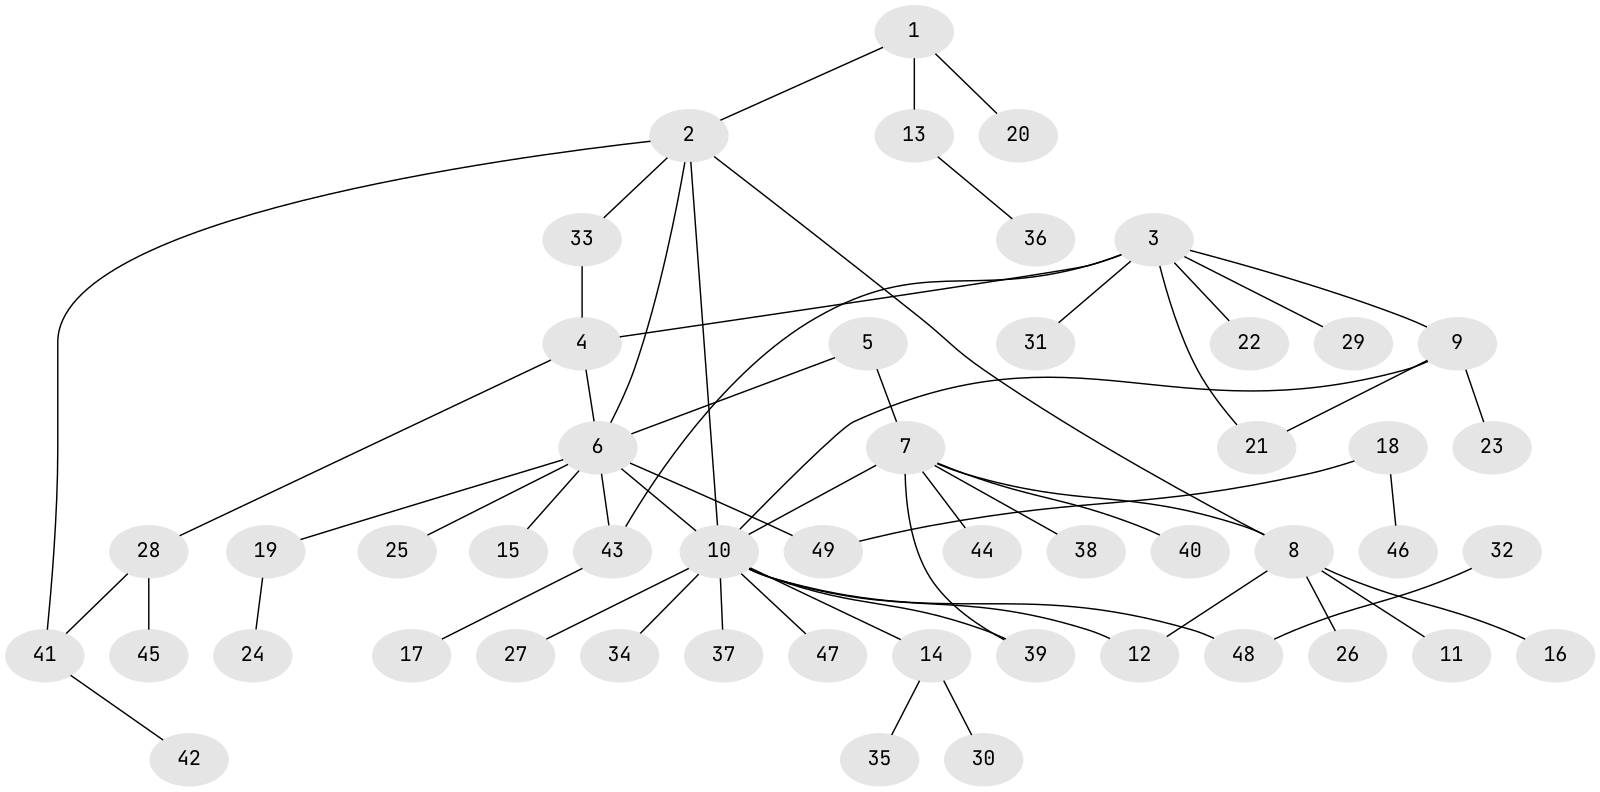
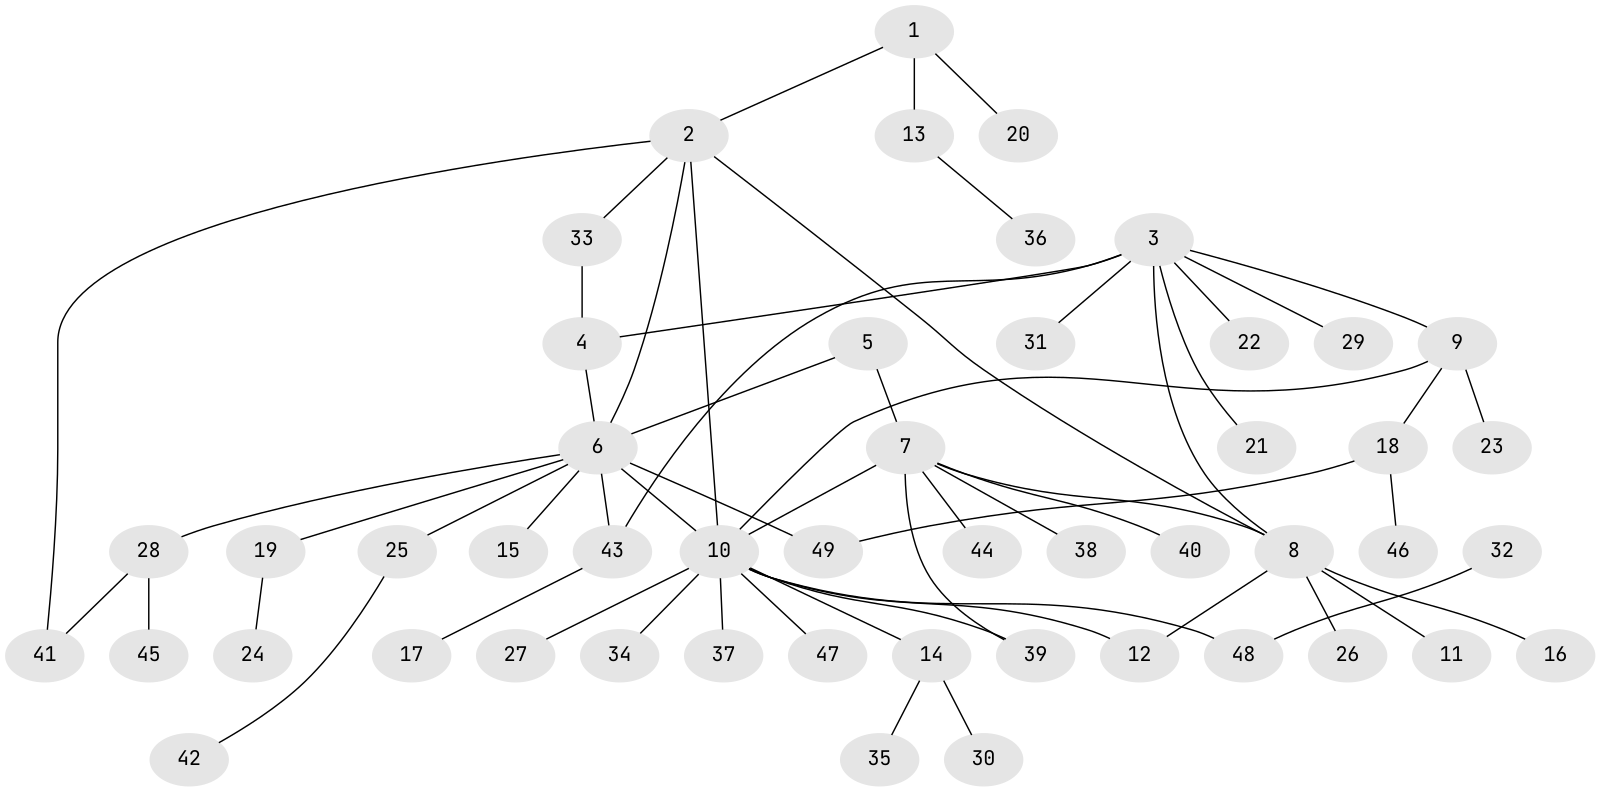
(1357, 396) -> (1423, 396)
none -> (1176, 415)
(365, 448) -> (369, 488)
(117, 708) -> (314, 672)
